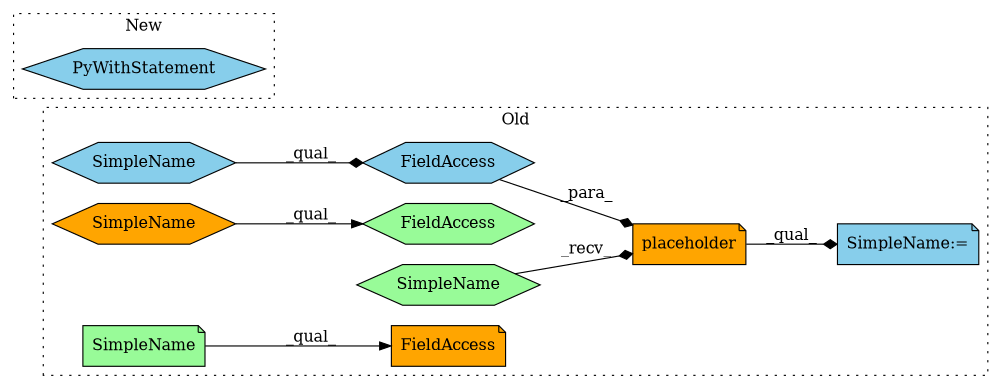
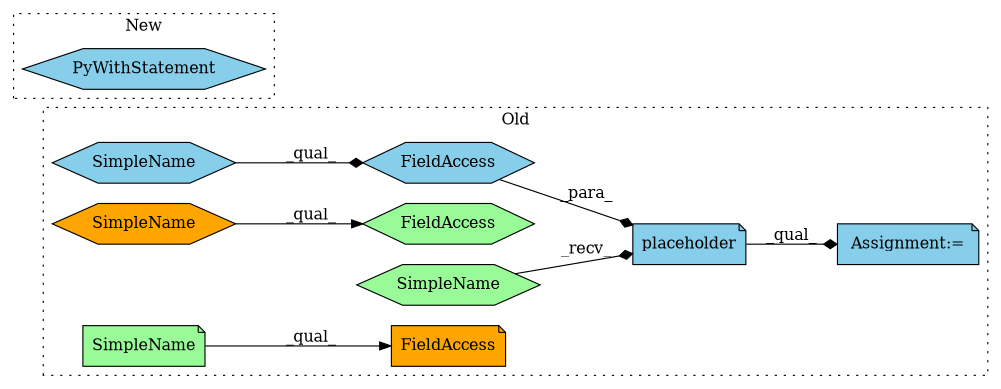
(689, 244) -> (689, 244)
(908, 244) -> (908, 244)
